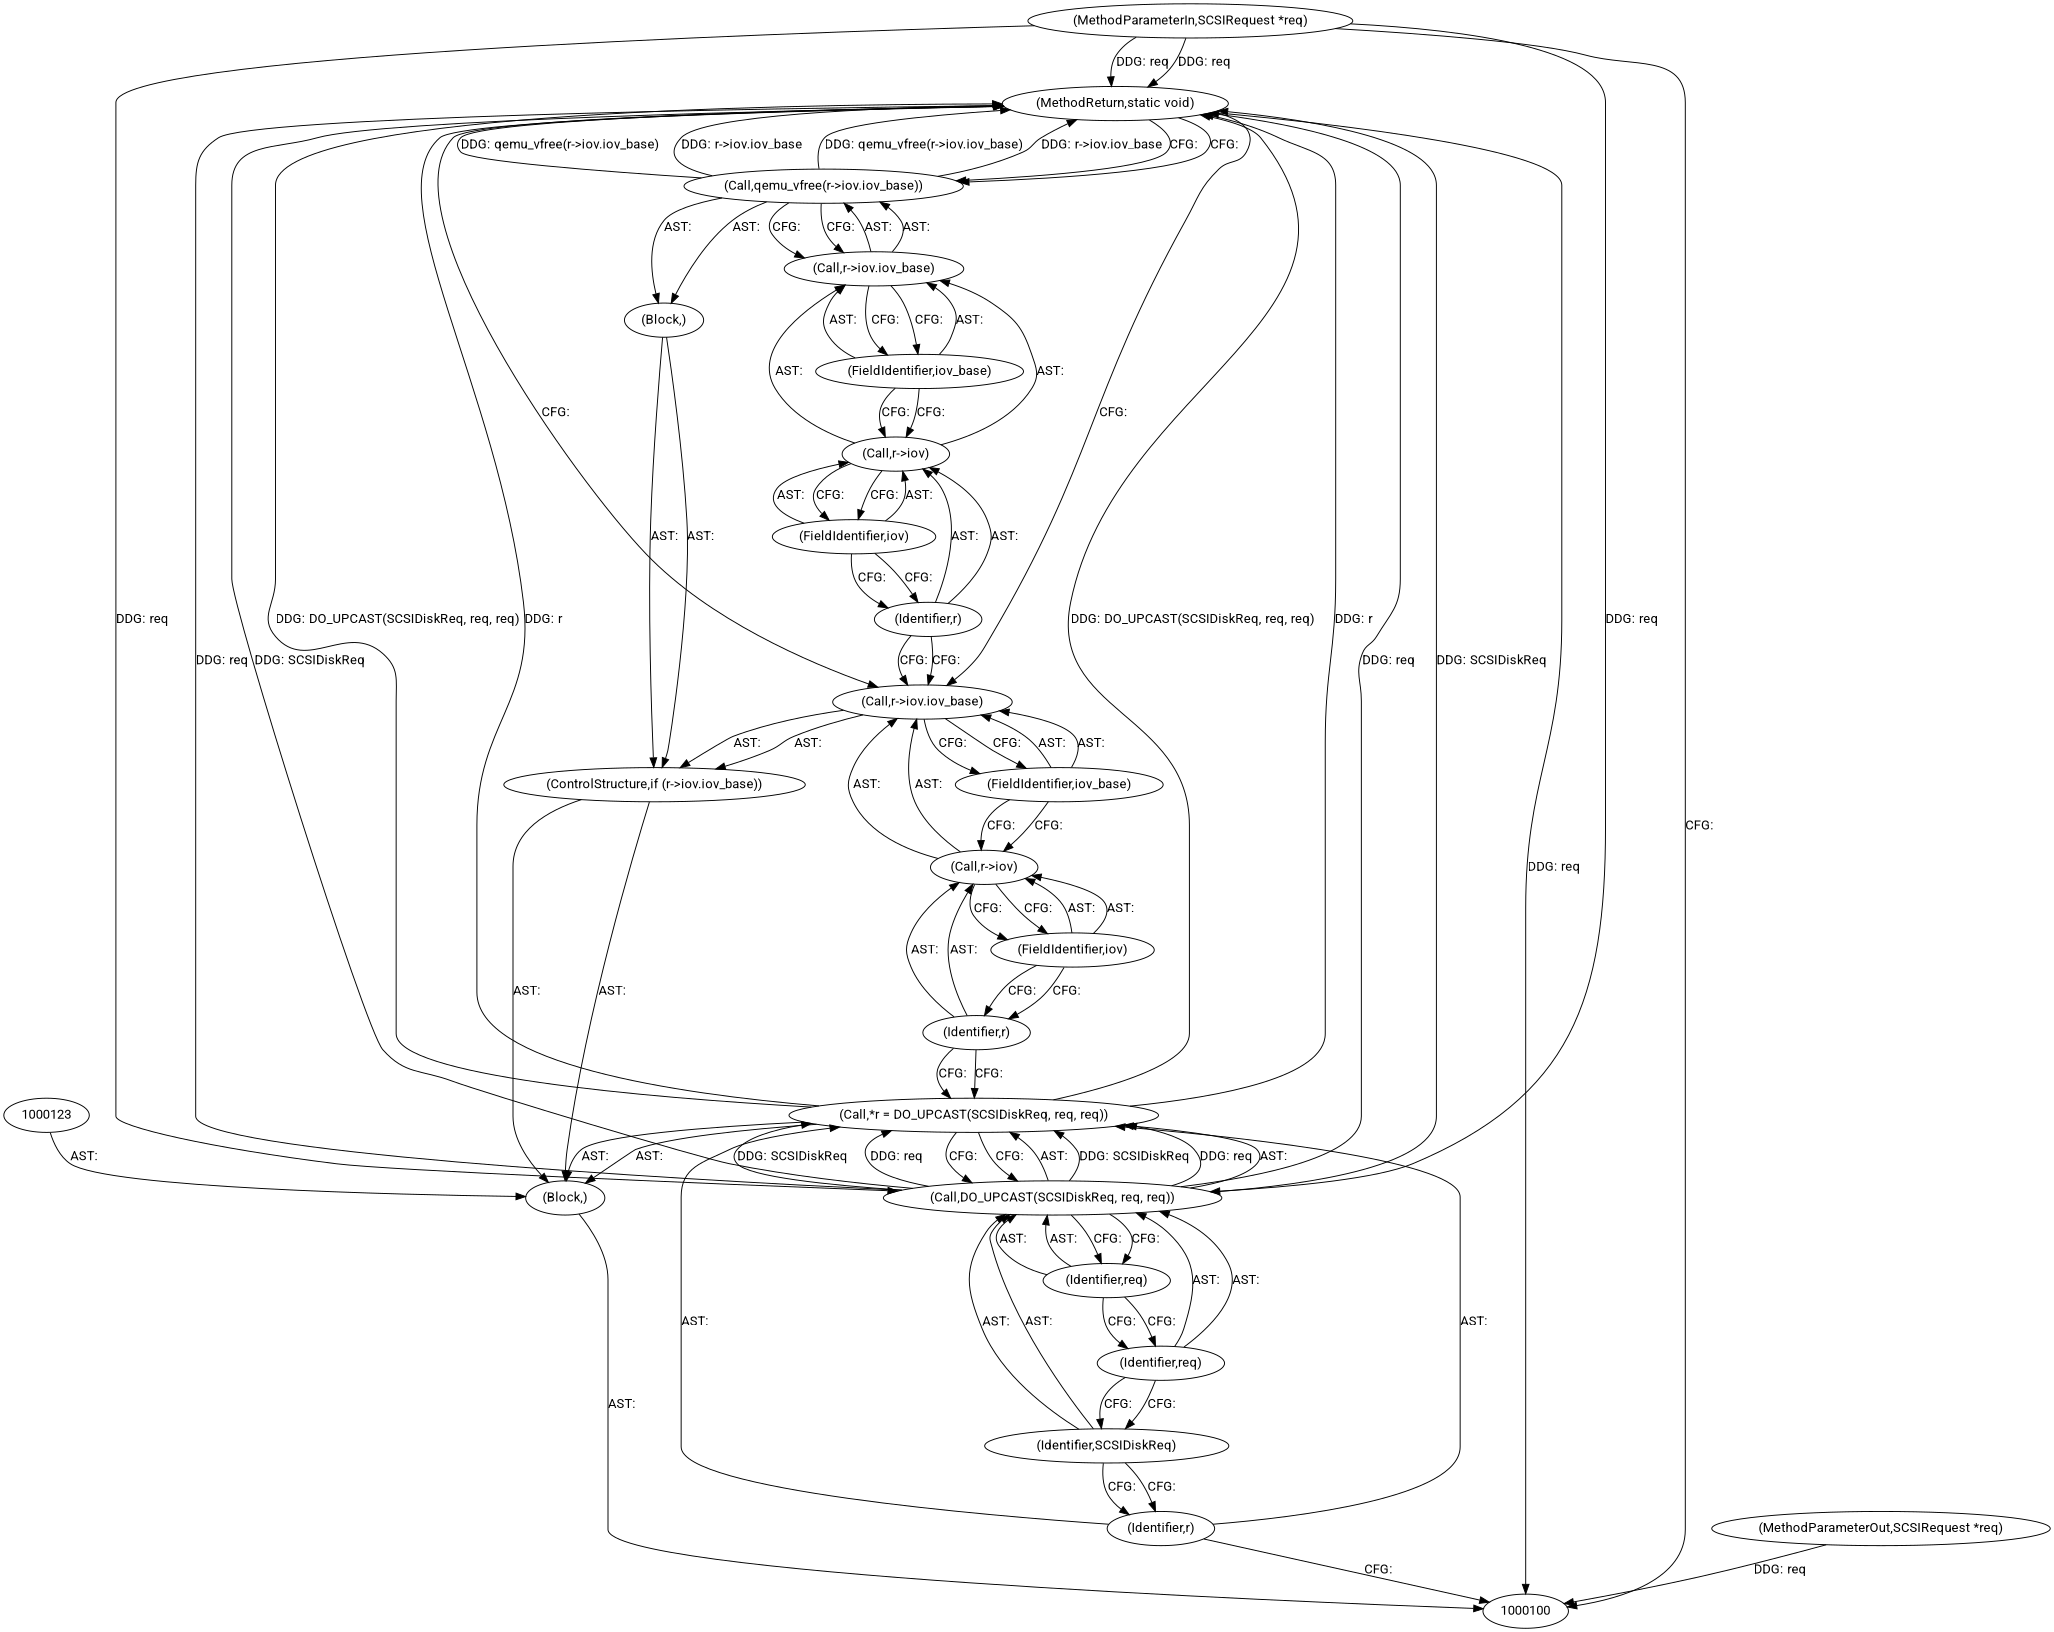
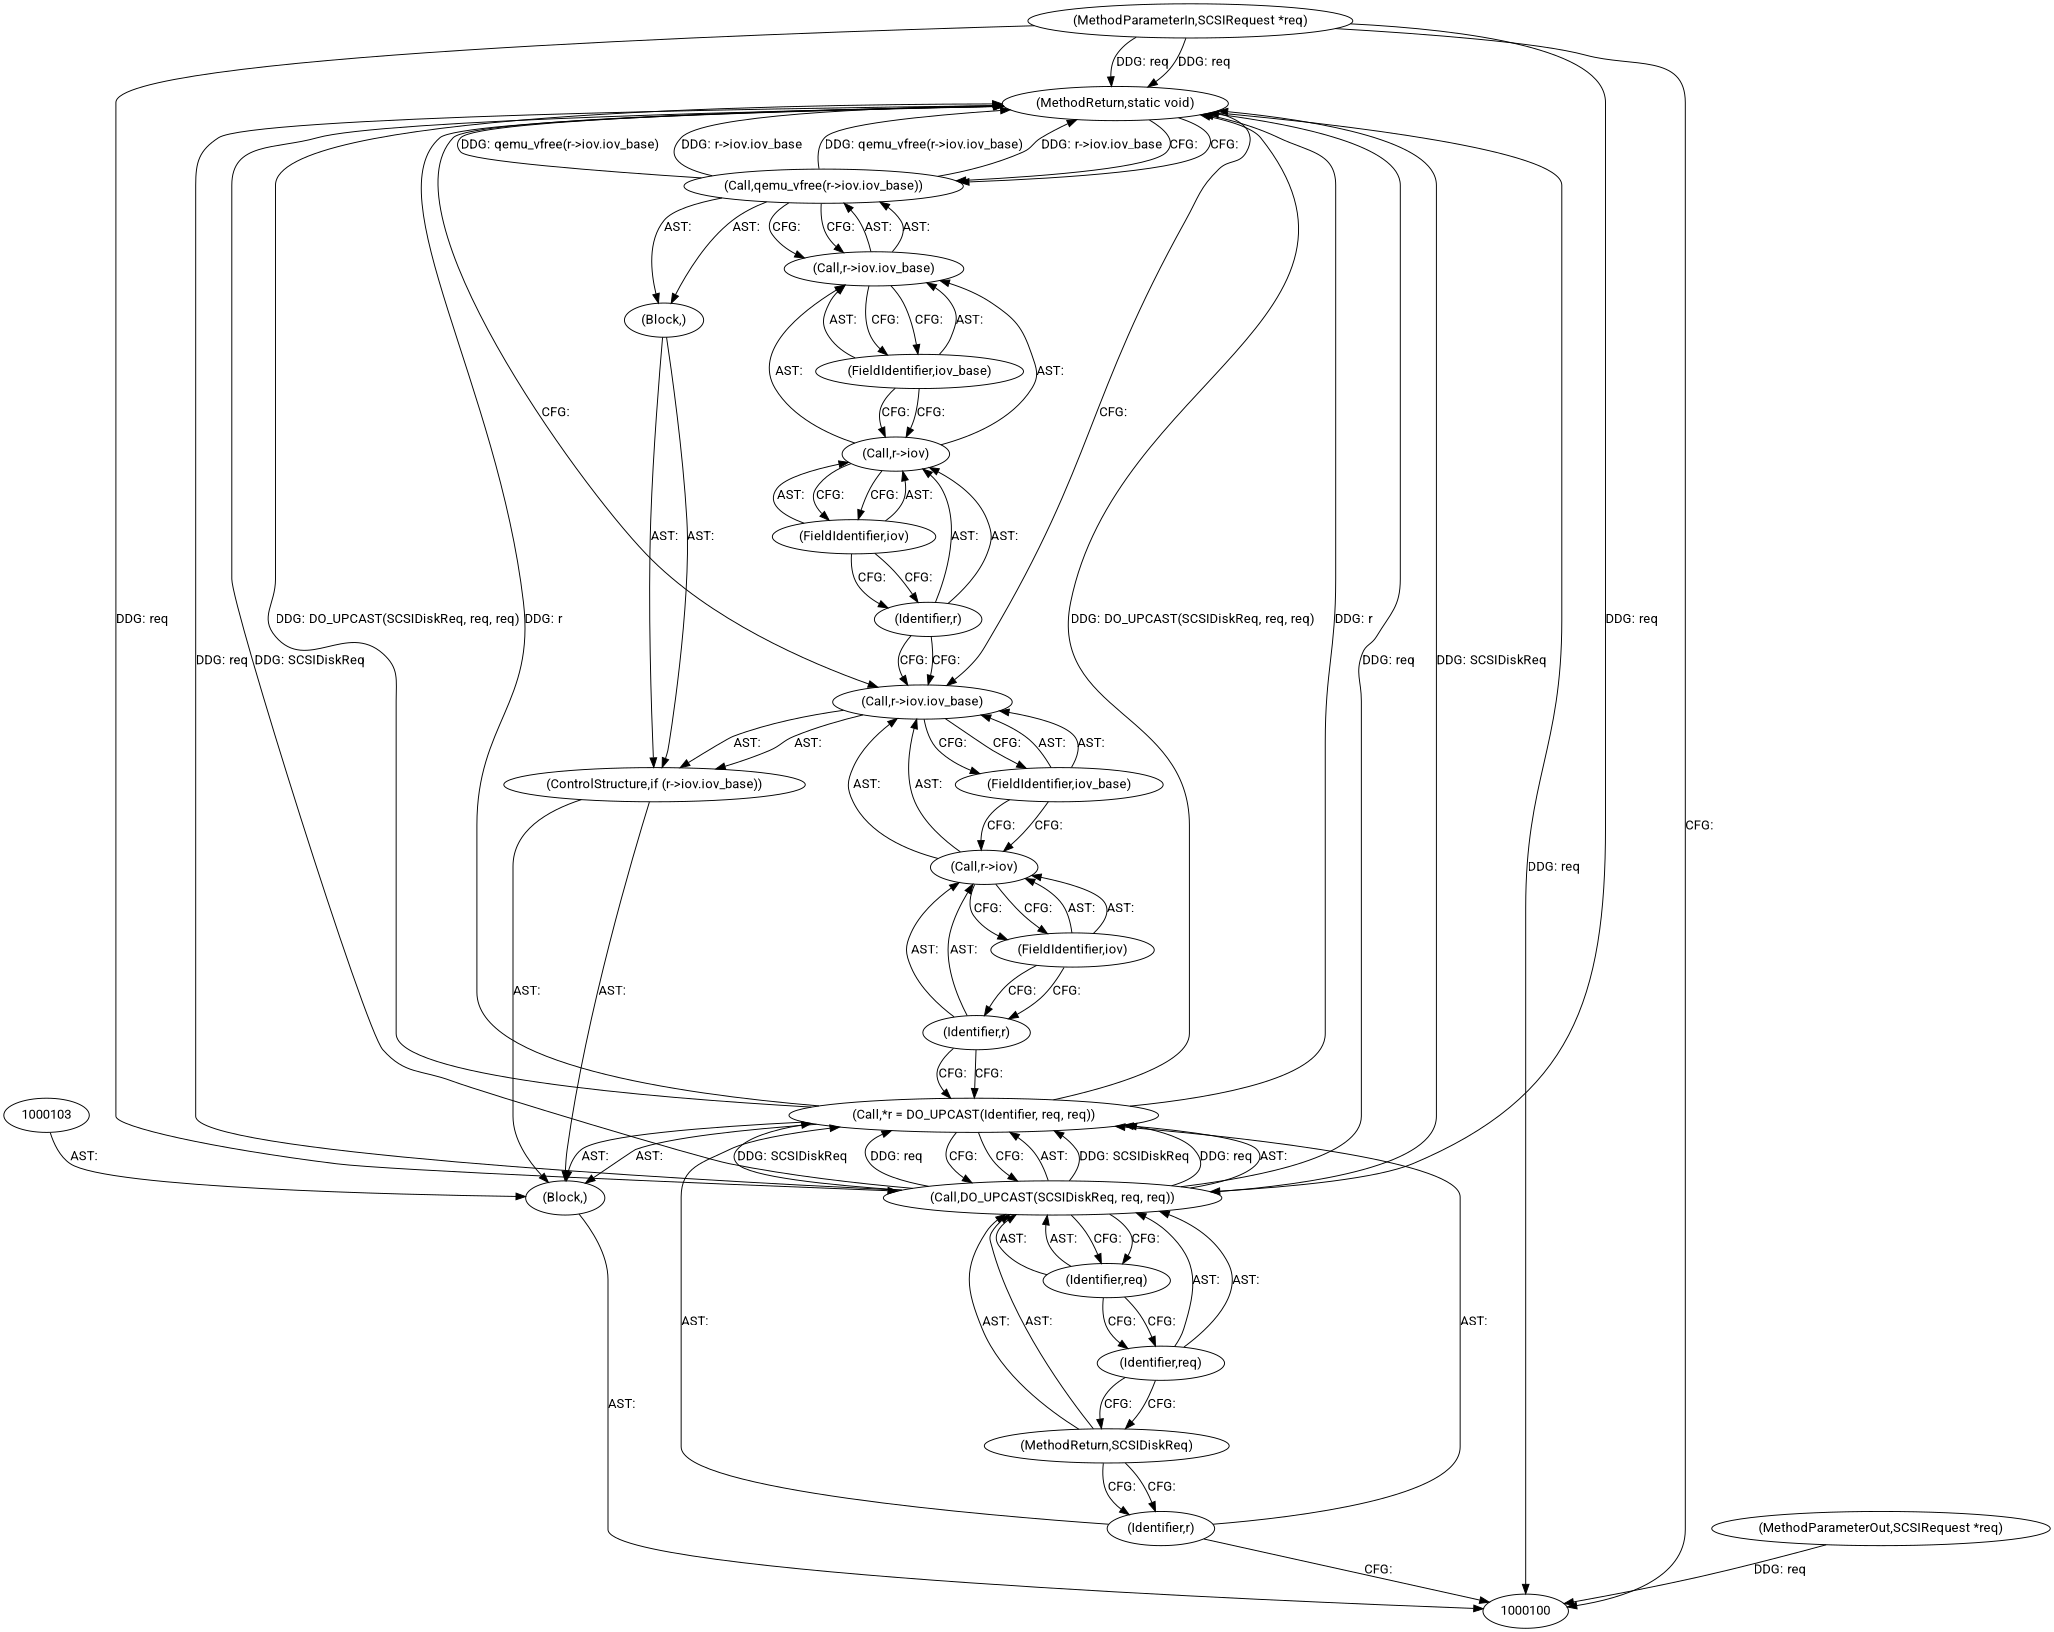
(47, 1115) -> (47, 1115)
(974, 1115) -> (974, 1115)
(1107, 1446) -> (1107, 1446)
